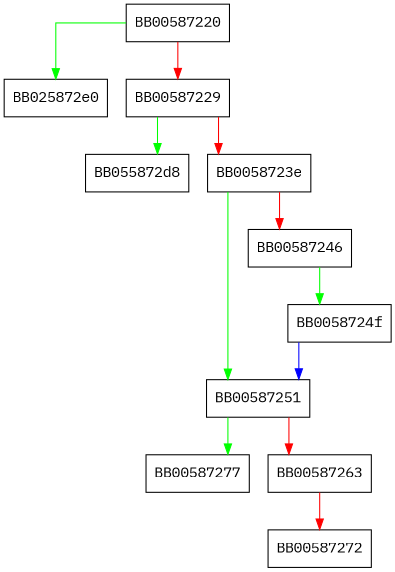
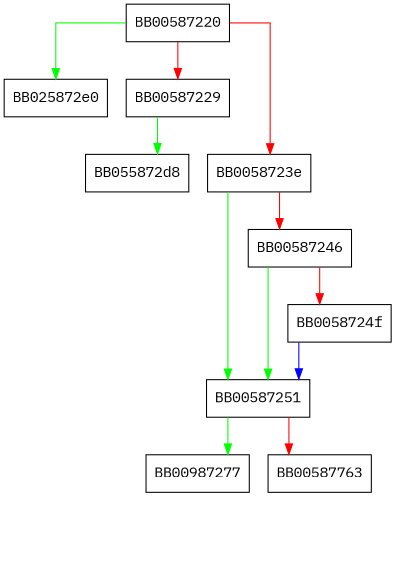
(219, 130) -> (270, 63)
(320, 280) -> (320, 280)
none -> (268, 318)
(198, 474) -> (198, 474)
(320, 474) -> (320, 474)
(320, 549) -> none
